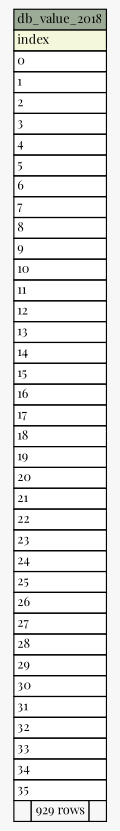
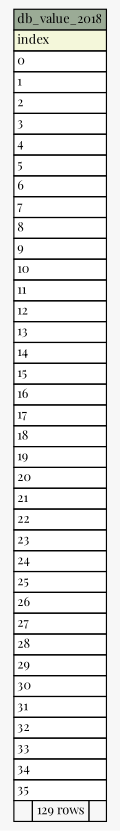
(61, 810) -> (61, 810)
